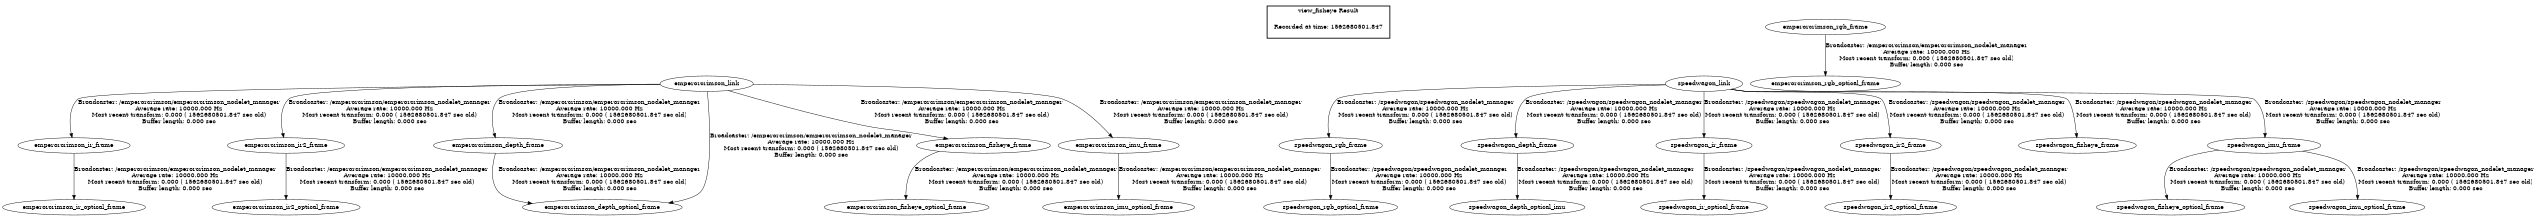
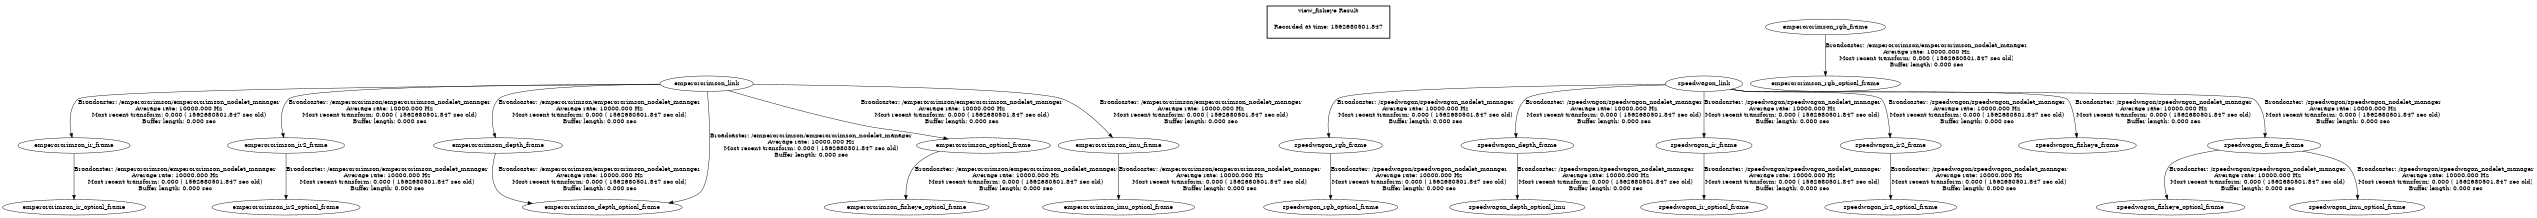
(983, 145) -> (983, 145)
(2264, 145) -> (2264, 145)
